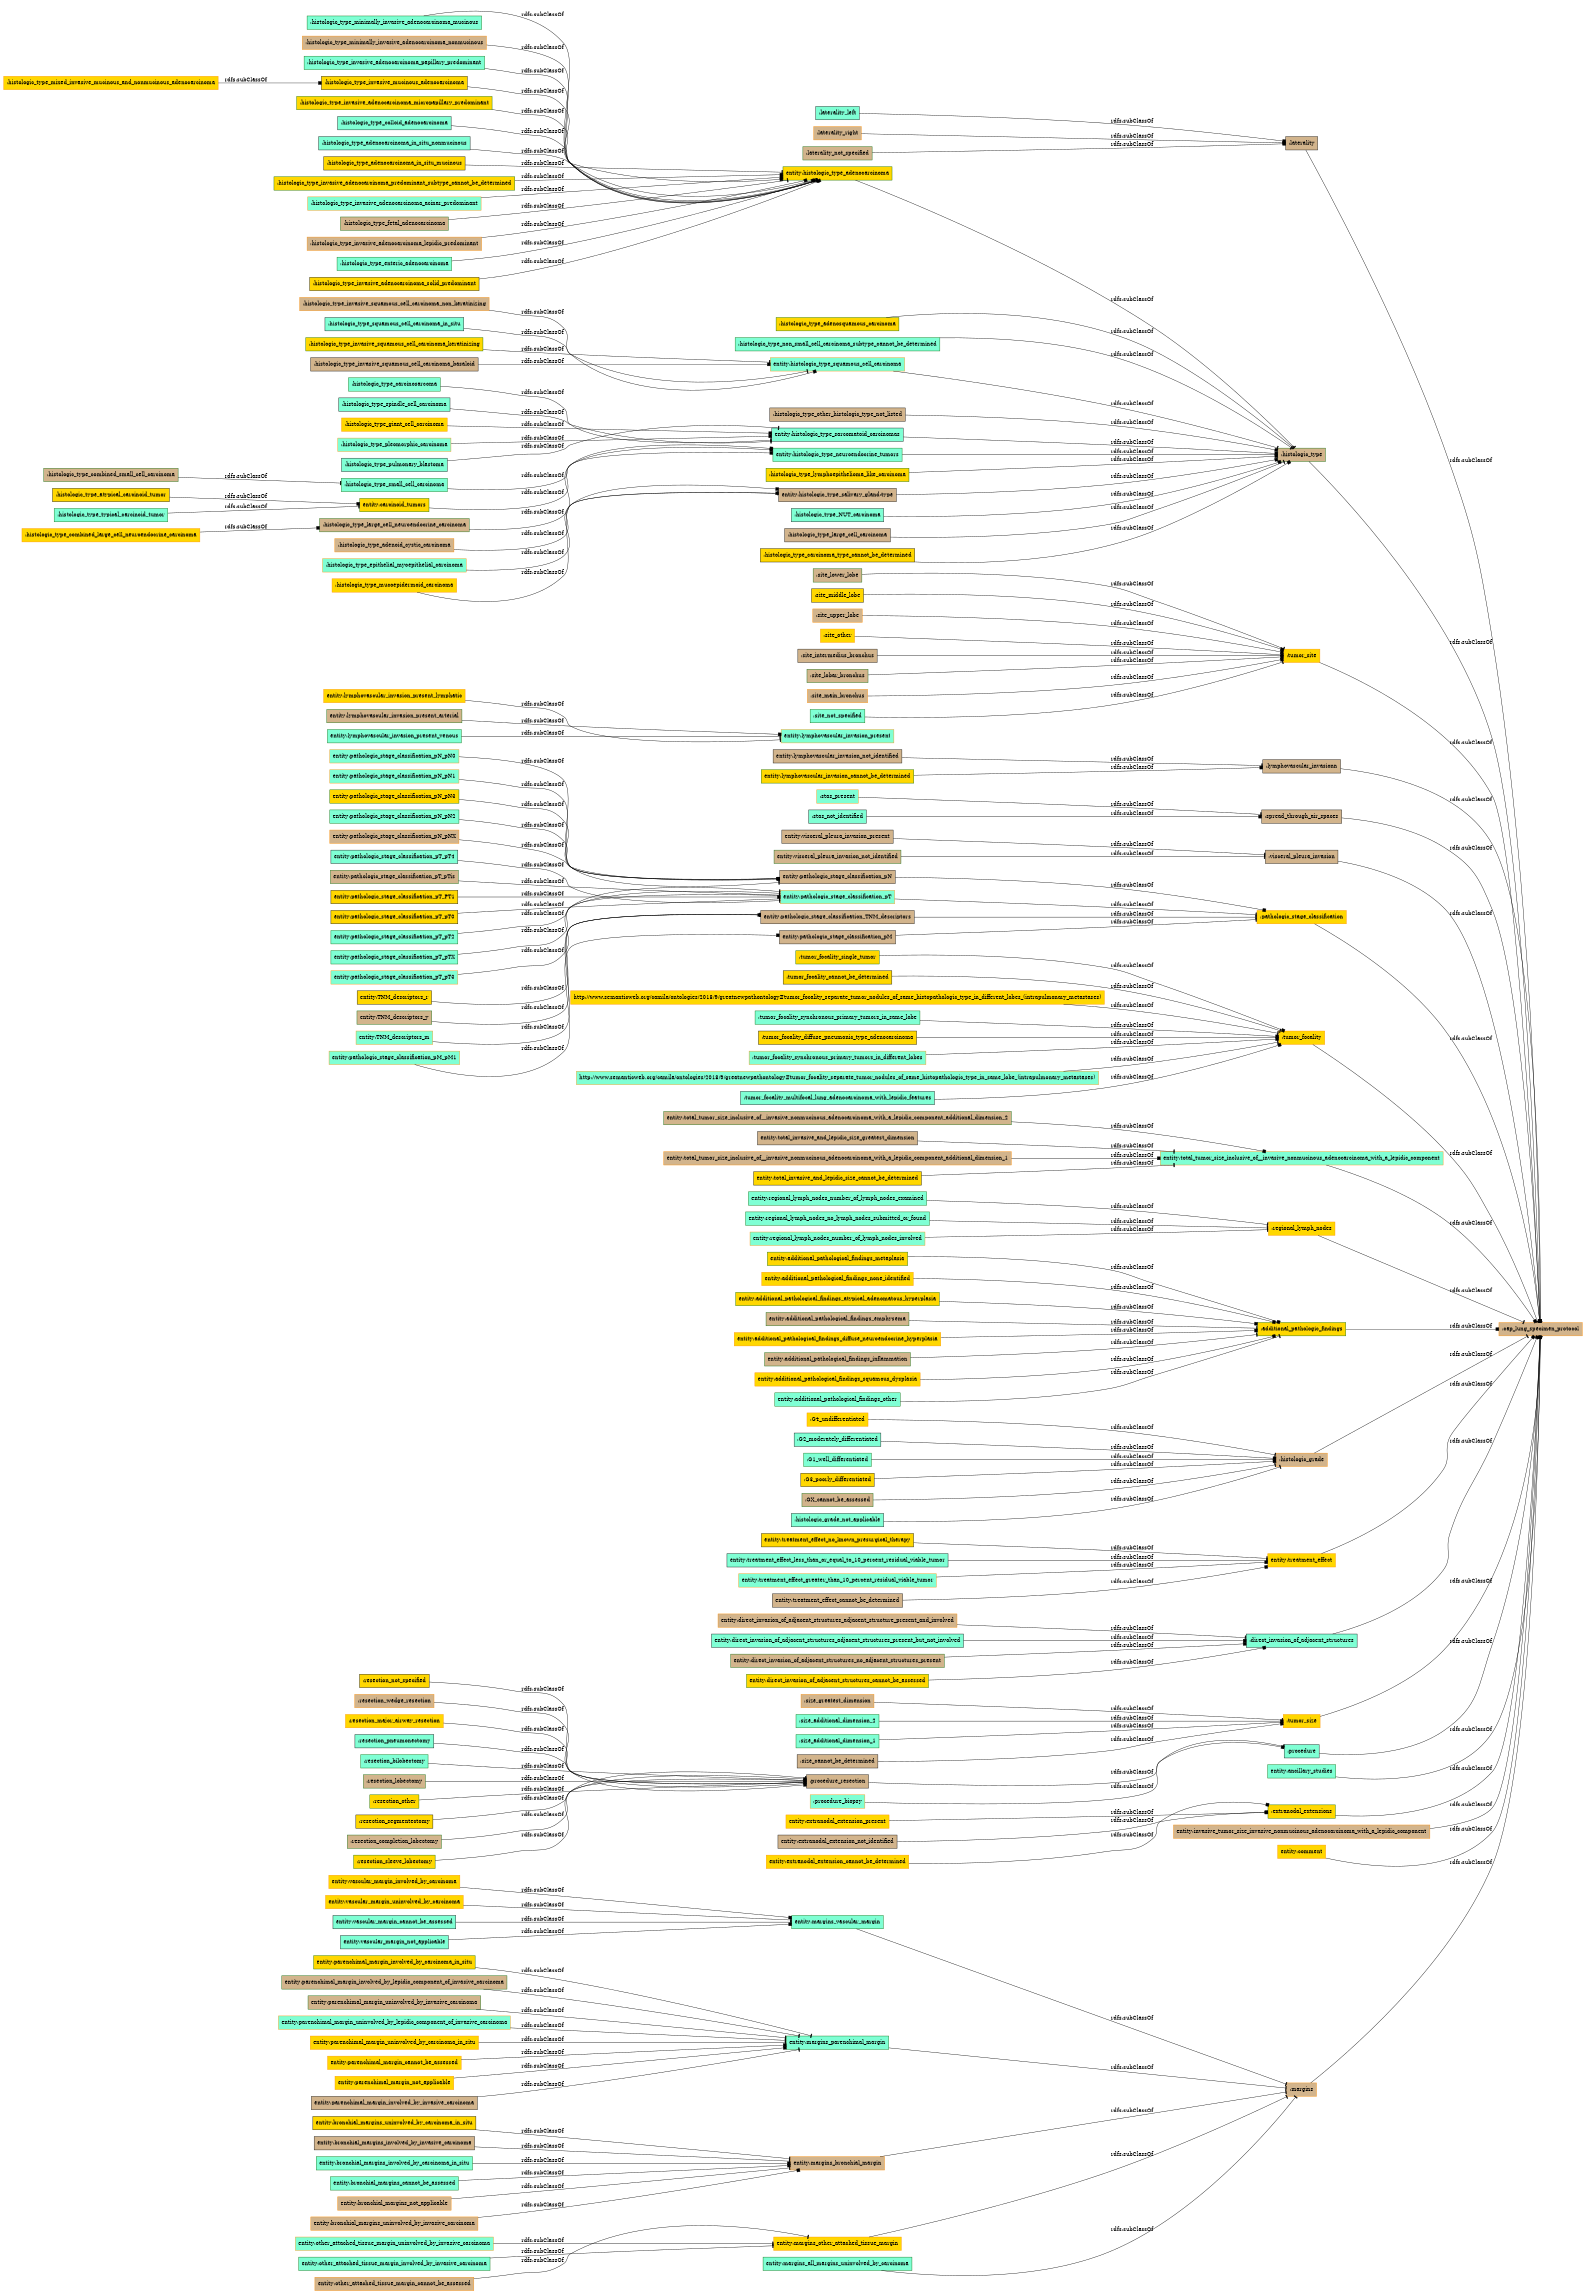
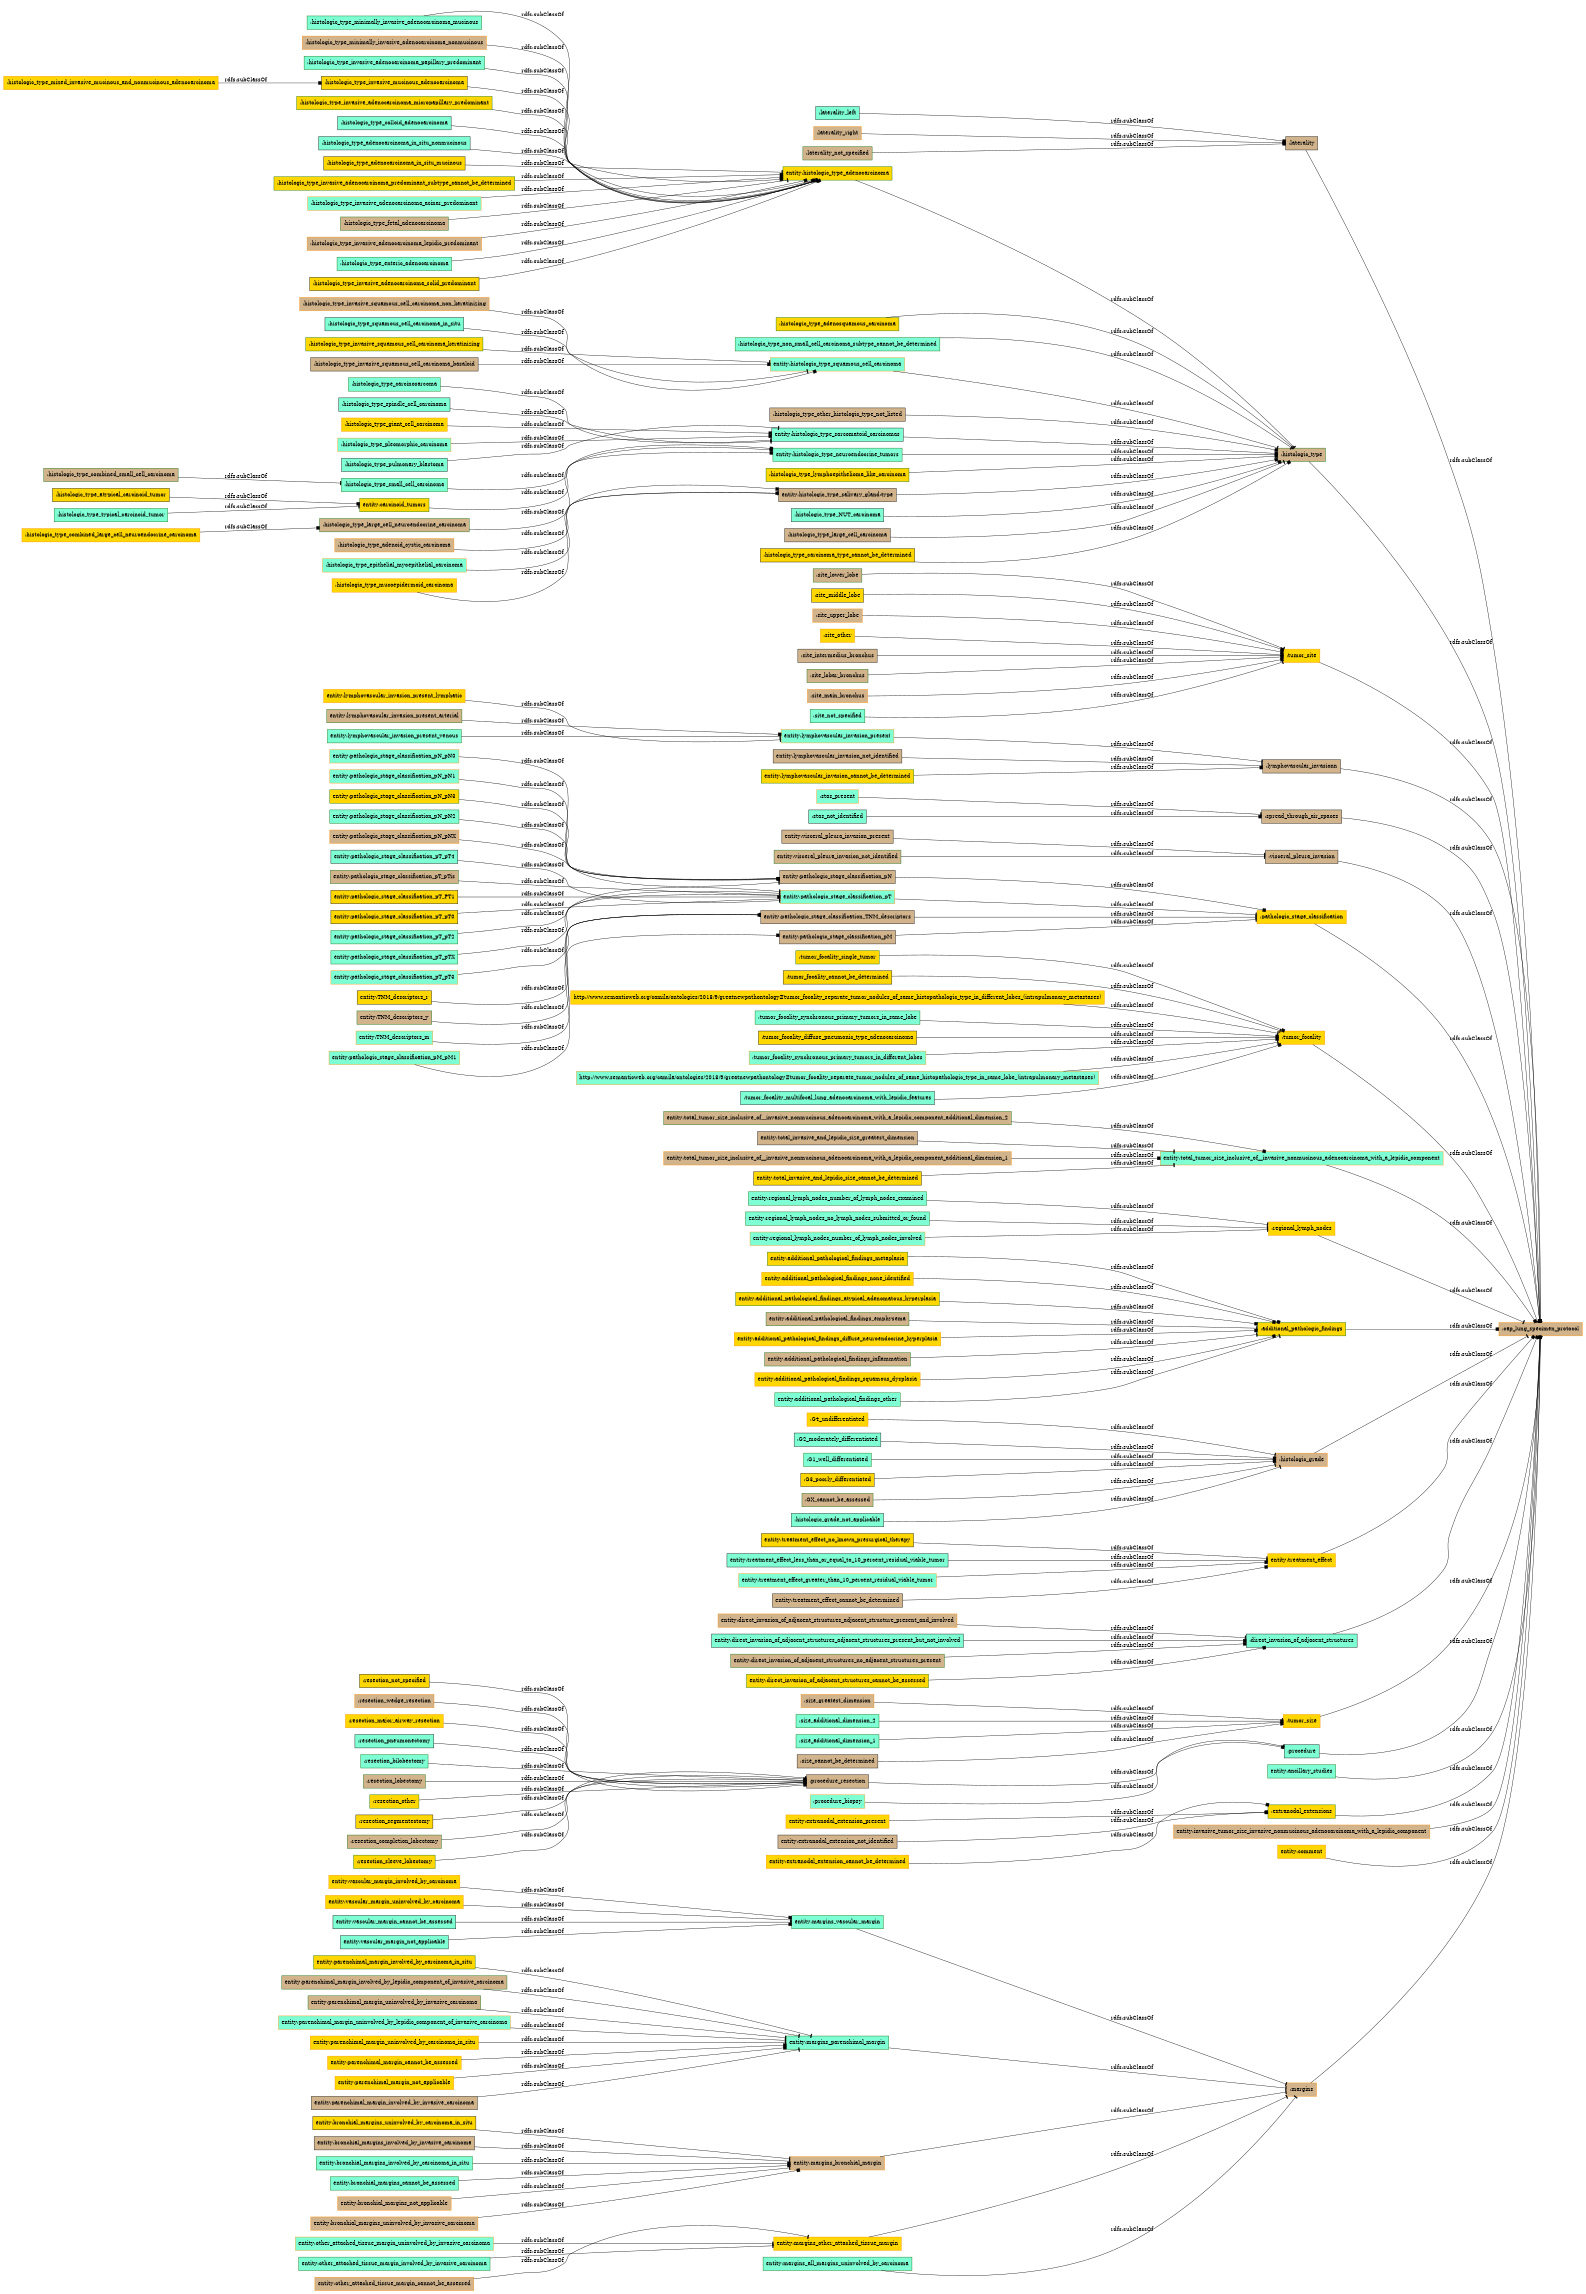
none -> (1078, 745)
